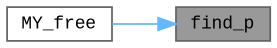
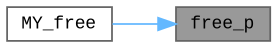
(223, 24) -> (223, 24)
